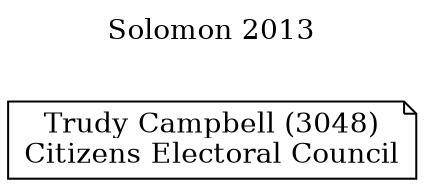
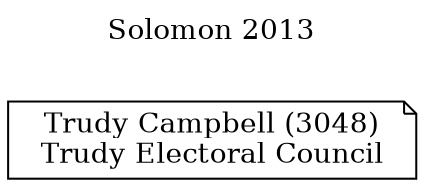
(212, 140) -> (212, 140)
